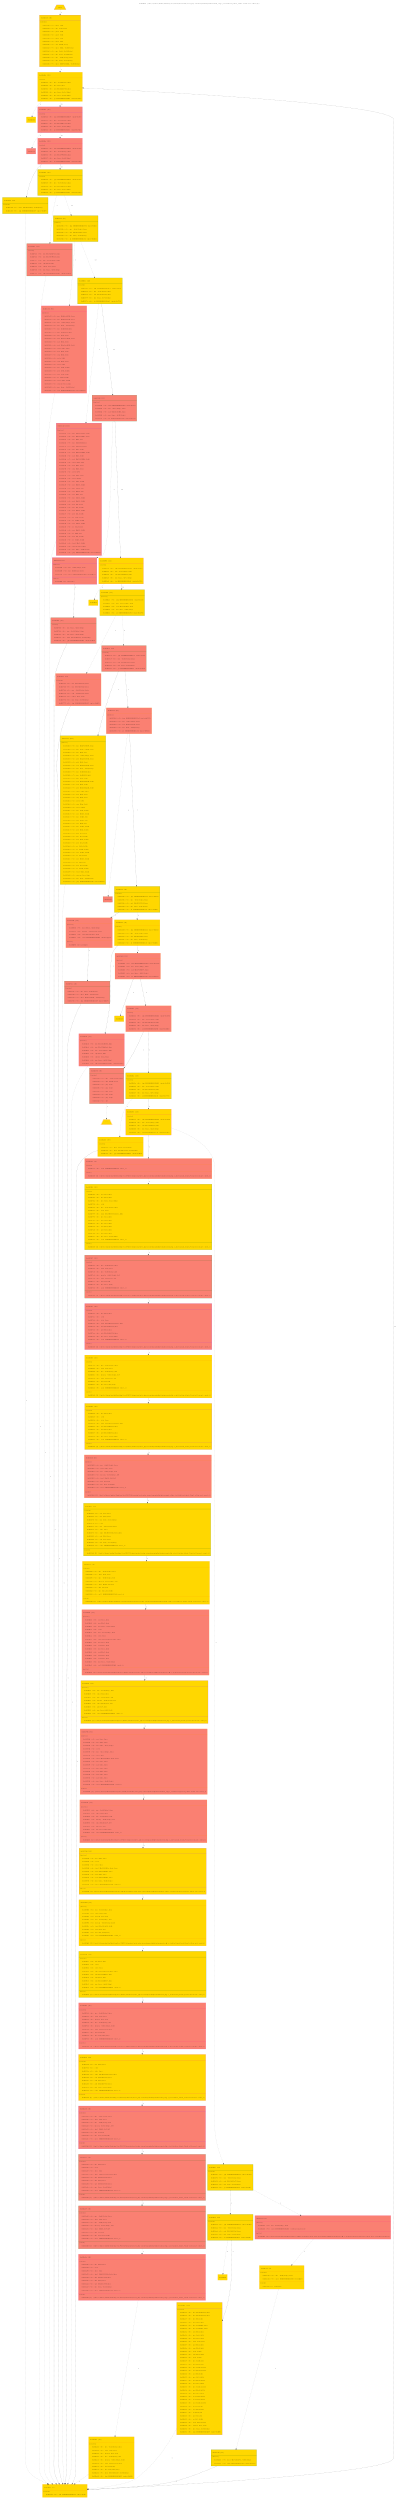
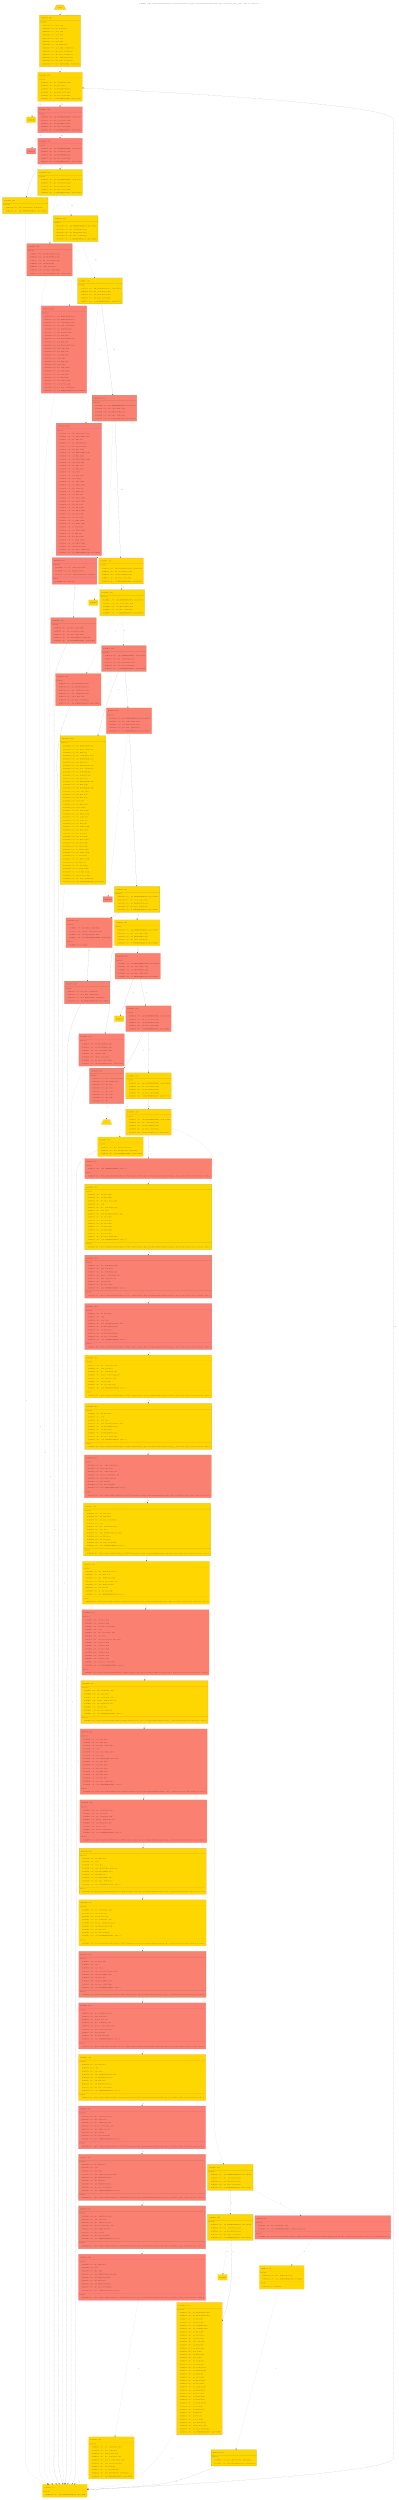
(142, 1974) -> (142, 1974)
